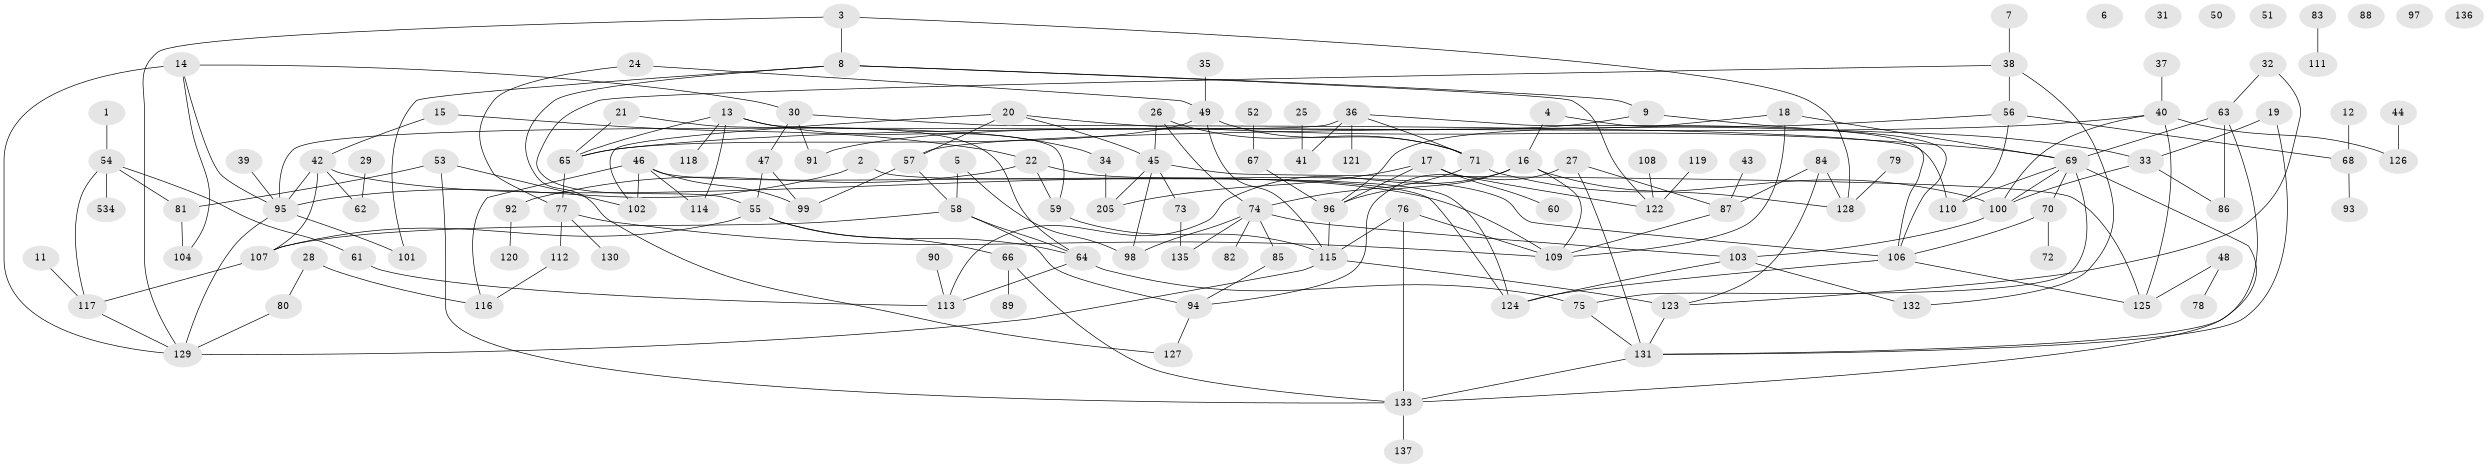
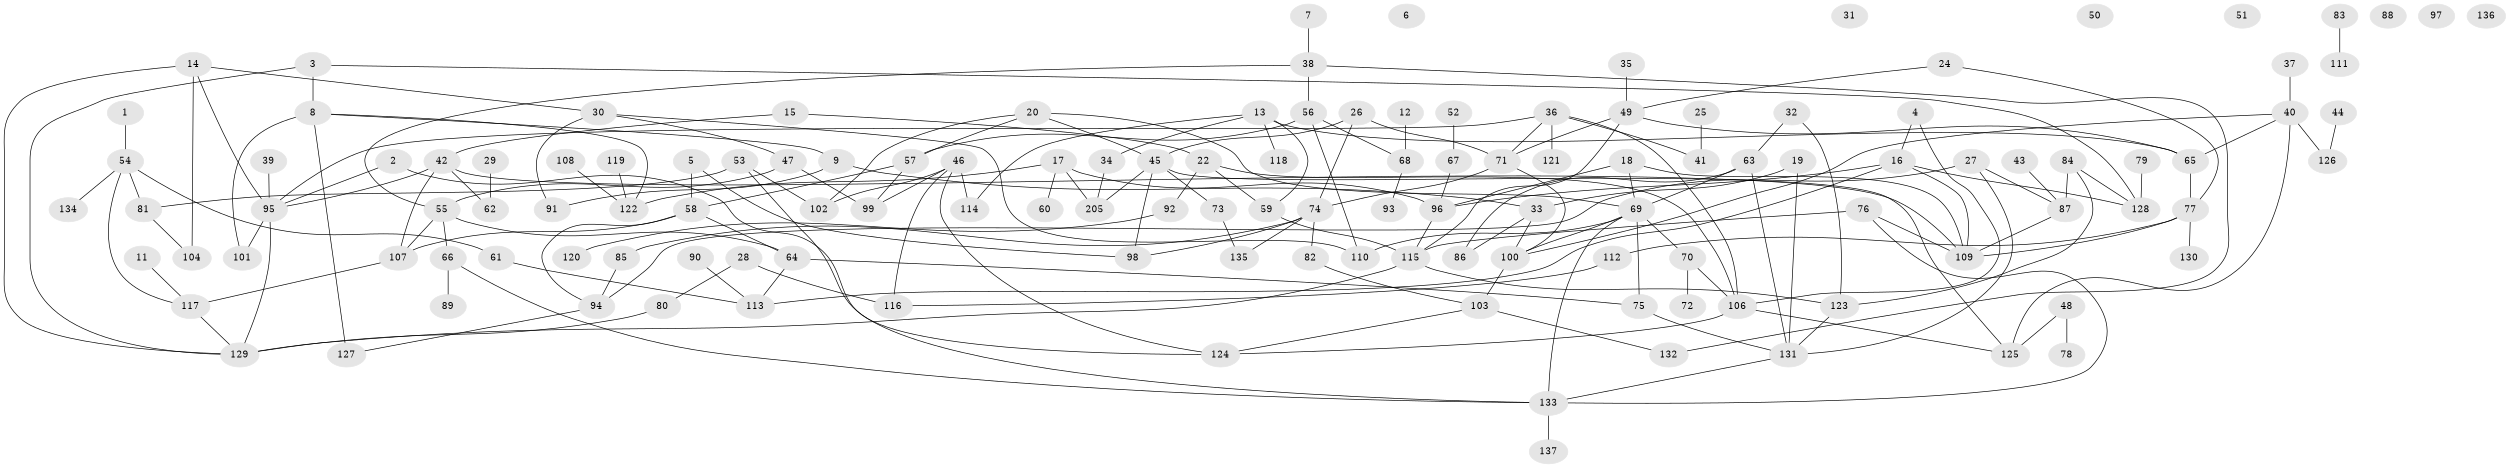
(622, 113) -> none
(106, 210) -> (68, 210)
(1473, 237) -> (1372, 282)
